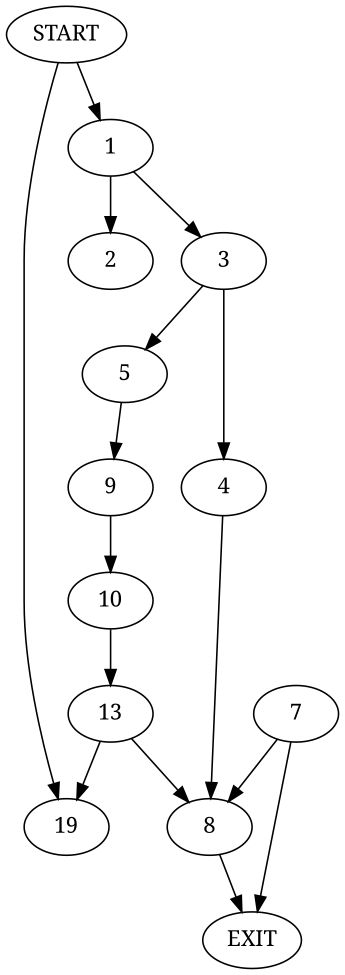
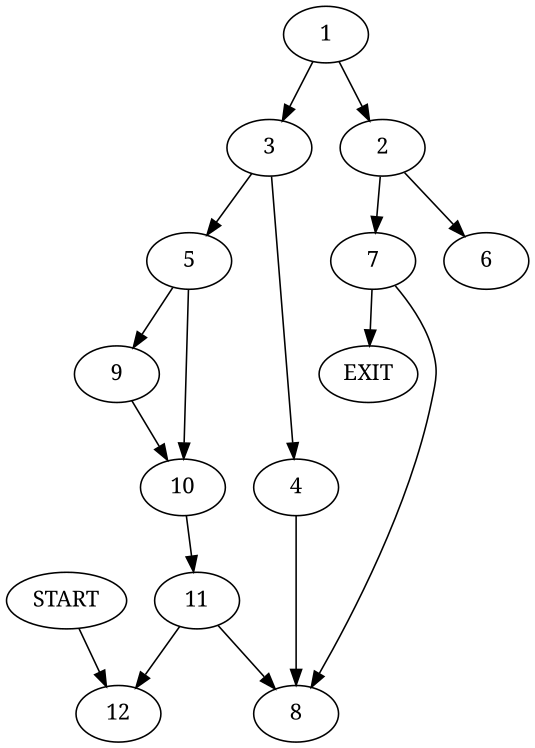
(86, 84) -> none
none -> (379, 197)
none -> (486, 261)
none -> (186, 366)
(111, 714) -> (197, 601)
(67, 827) -> (118, 714)
(228, 876) -> none
